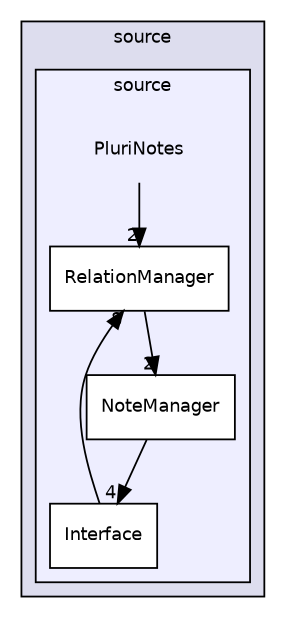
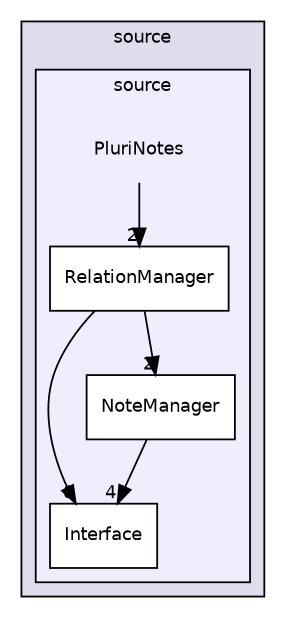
(80, 412) -> (50, 394)
